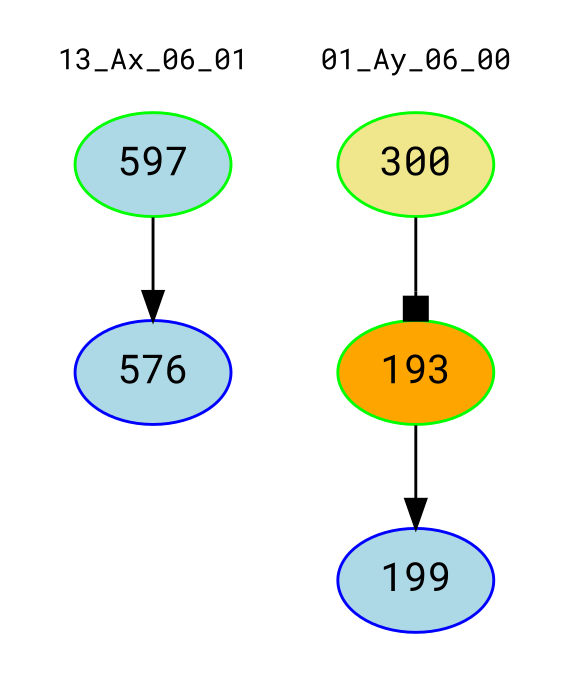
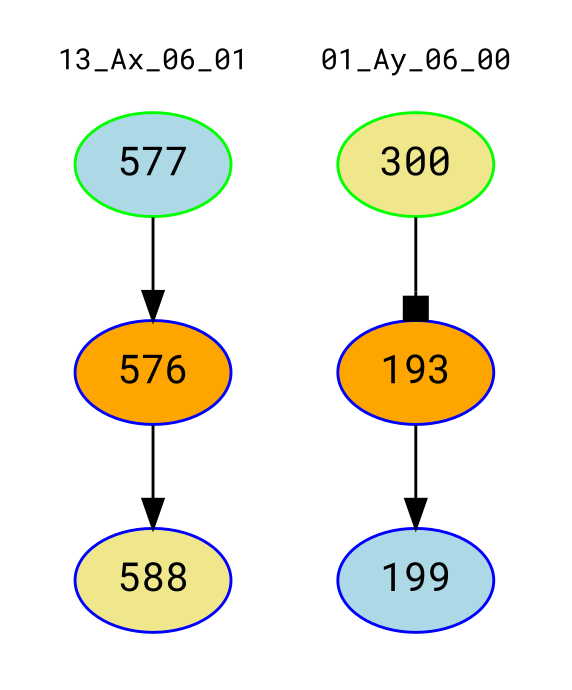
(153, 165) -> (153, 165)
(153, 372) -> (153, 372)
(416, 372) -> (416, 372)
none -> (153, 580)
